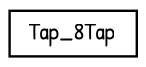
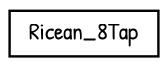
(73, 34) -> (84, 34)
